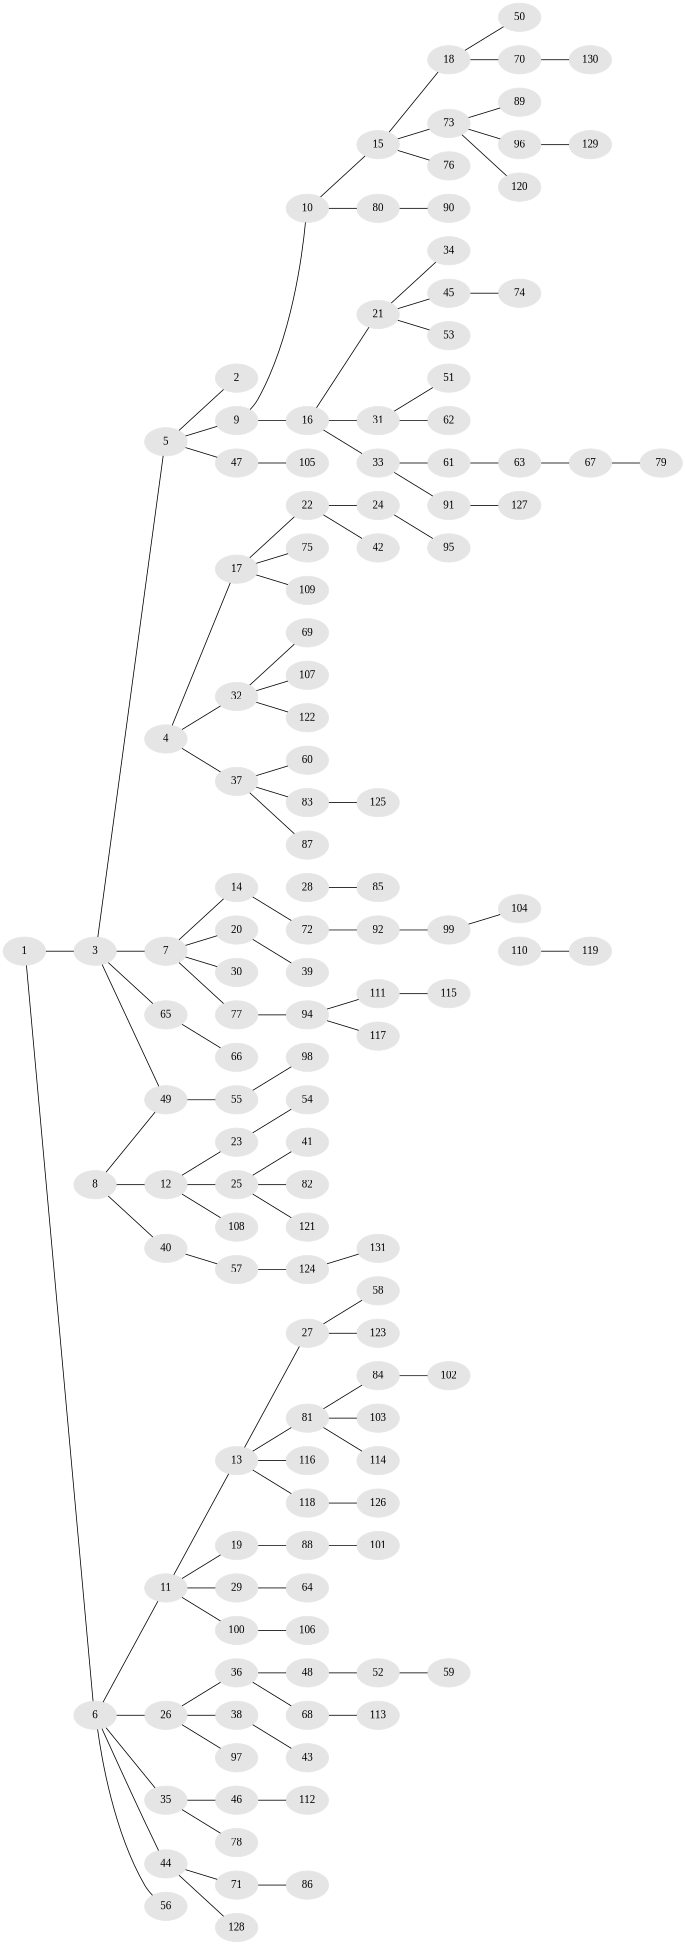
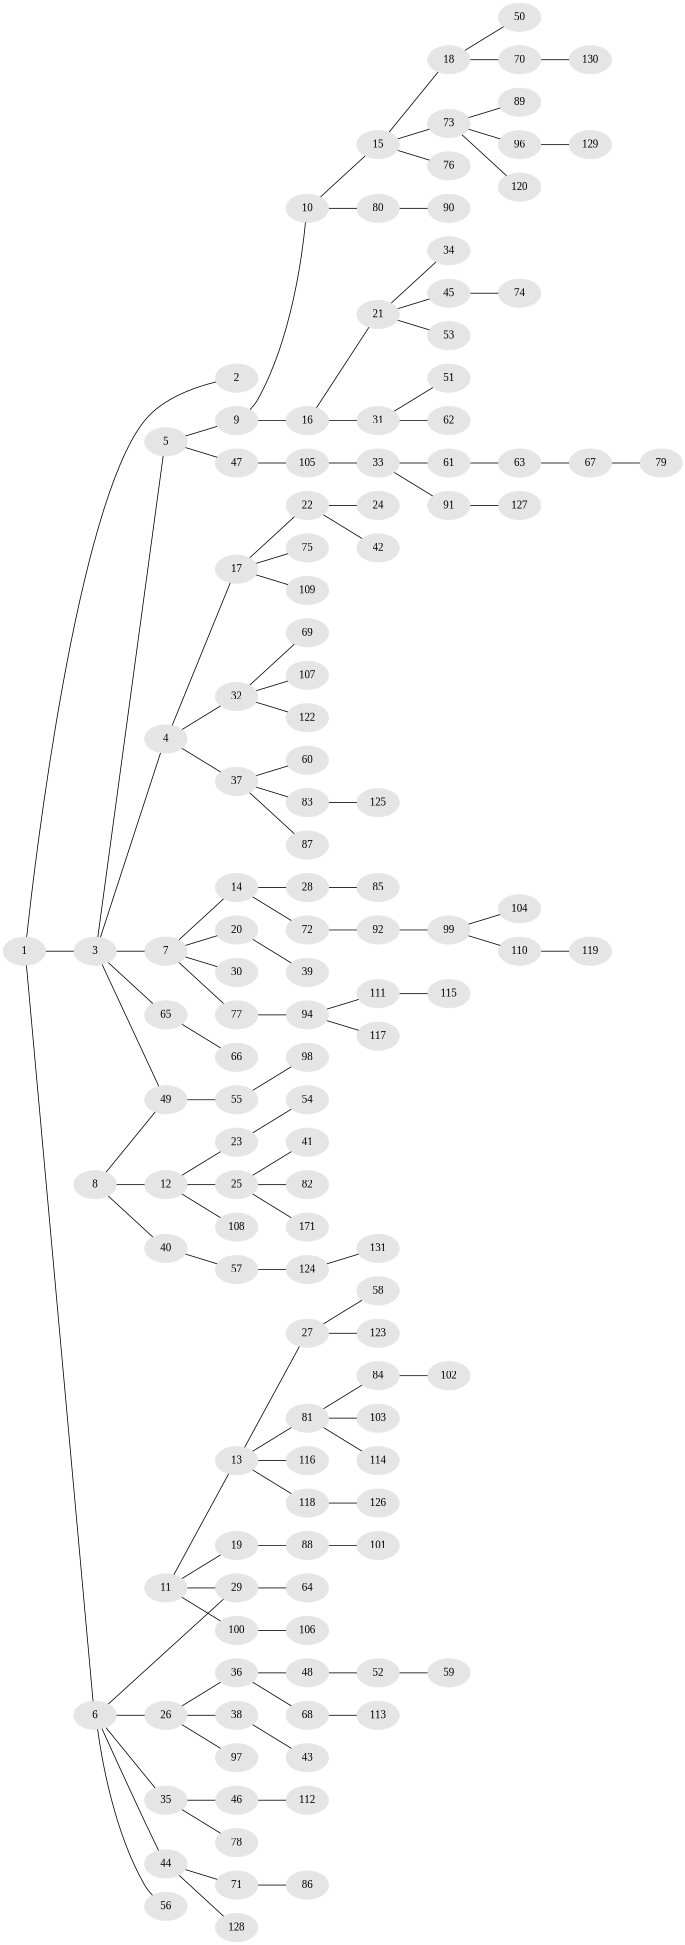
(201, 410) -> (73, 633)
(343, 442) -> (343, 463)
(449, 548) -> none
none -> (130, 845)
none -> (272, 888)
none -> (484, 941)
(307, 1227) -> (307, 1227)
(130, 1652) -> (166, 1652)
